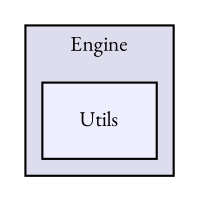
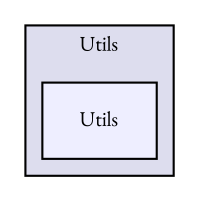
(100, 46) -> (100, 46)
